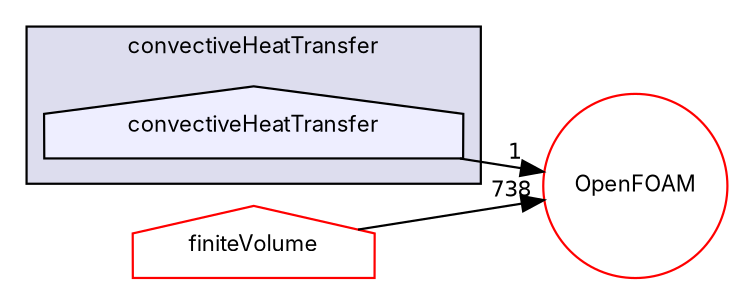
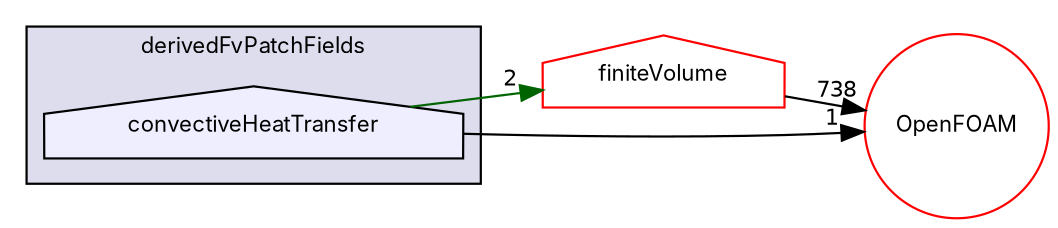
(254, 48) -> (254, 48)
none -> (465, 100)
